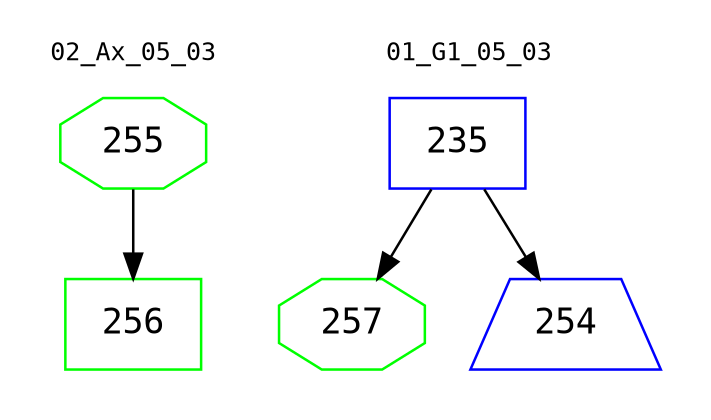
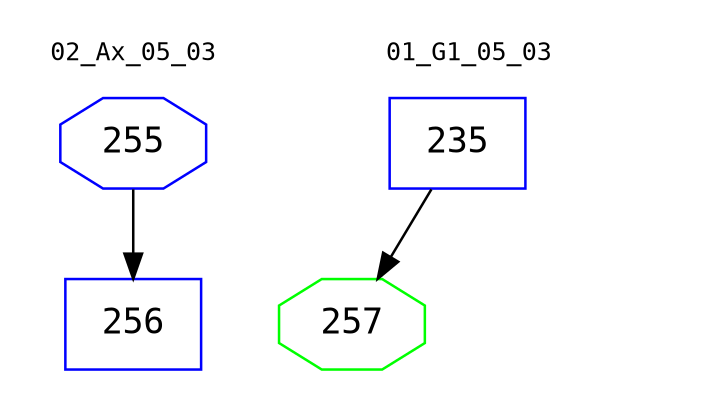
(133, 143) -> (133, 143)
(133, 324) -> (133, 324)
(566, 324) -> none
